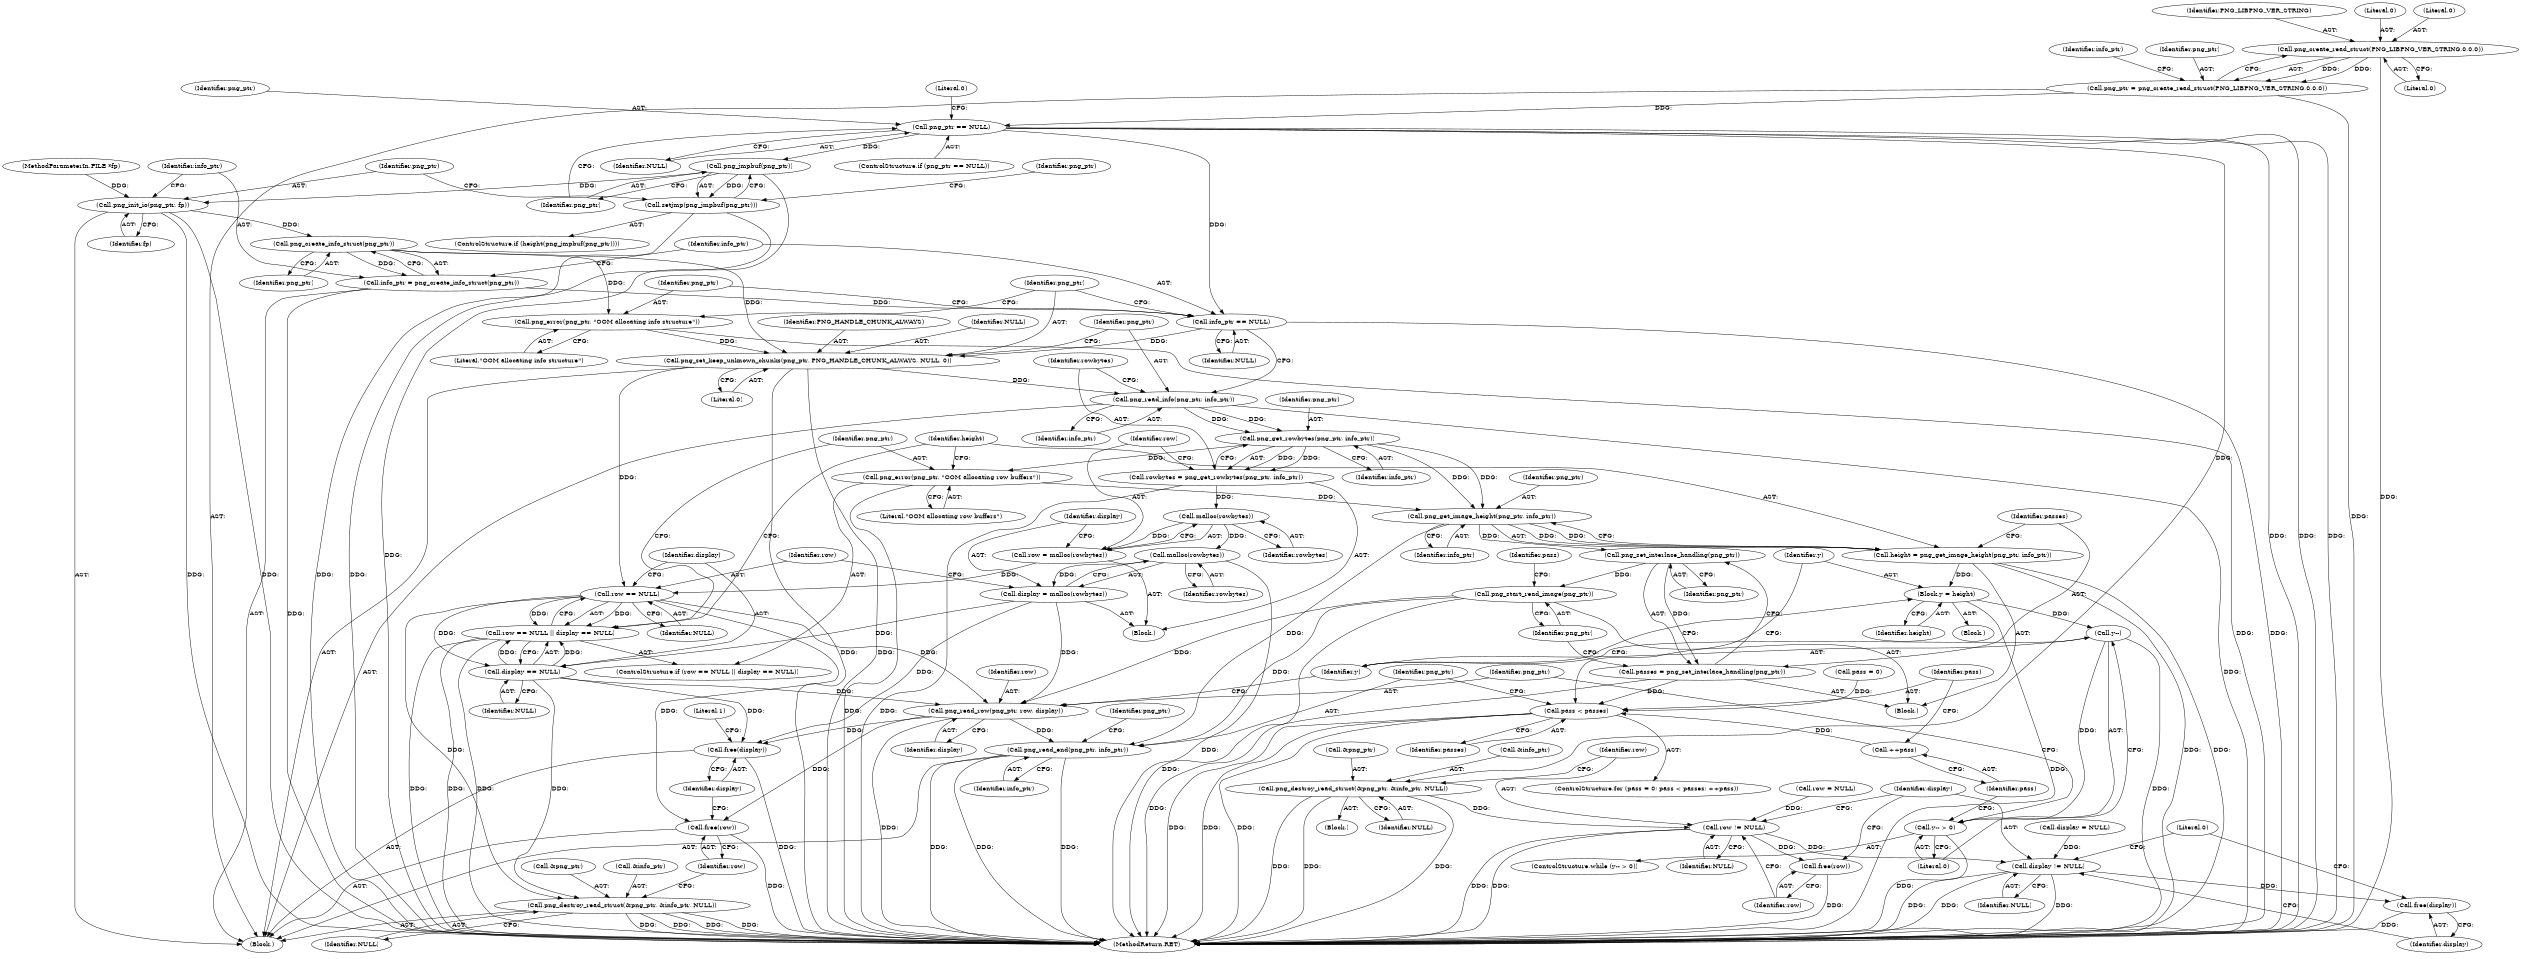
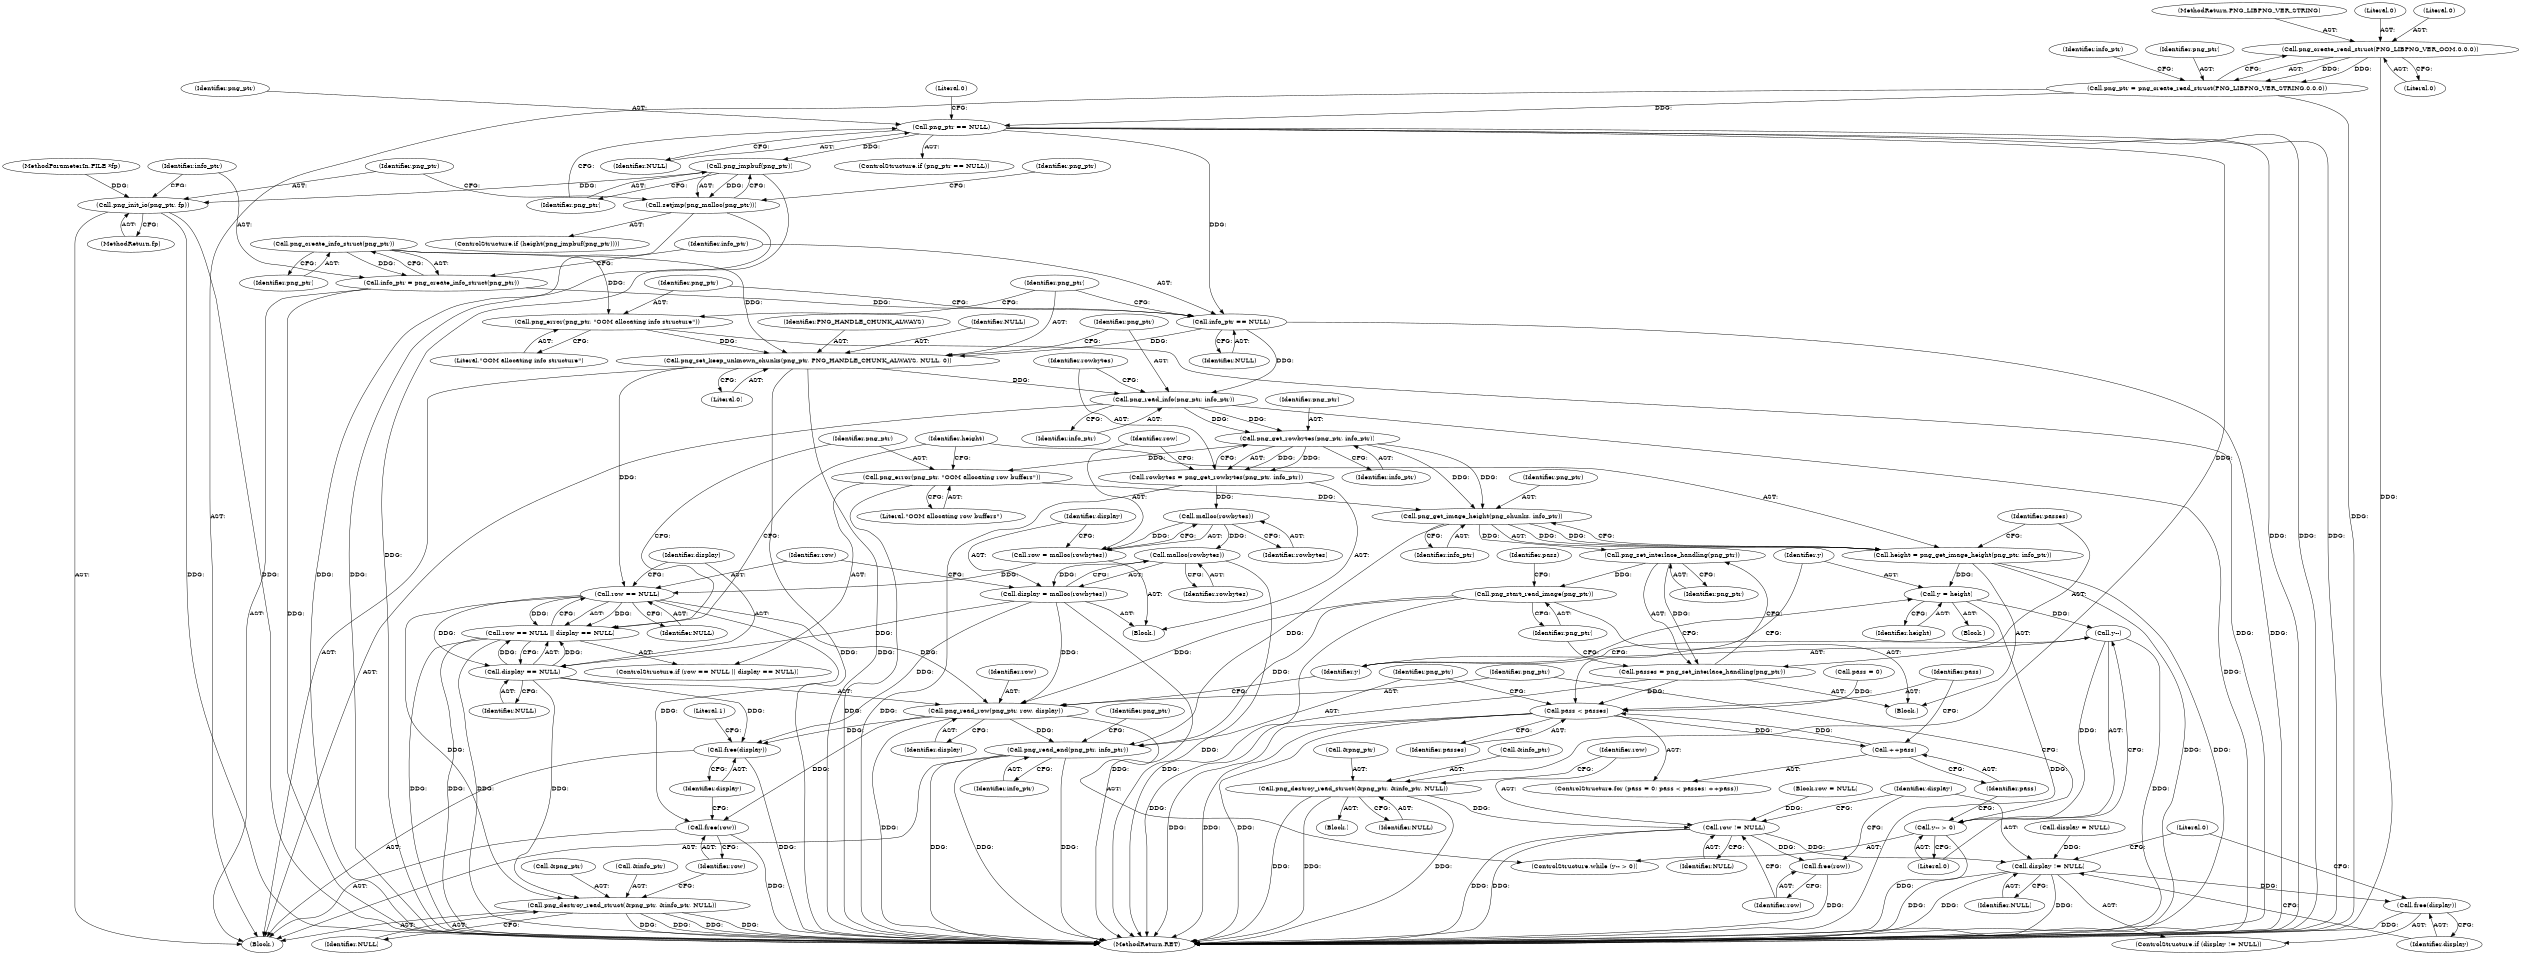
(2249, 11) -> (2249, 11)
(2380, 50) -> (2380, 50)
(942, 150) -> (925, 143)
(701, 205) -> (701, 205)
(250, 220) -> none
(131, 244) -> (131, 244)
(1286, 361) -> (1286, 361)
(1482, 517) -> (1482, 517)
(1947, 594) -> (1947, 594)
(846, 692) -> (846, 692)
none -> (1737, 731)
none -> (1160, 760)
none -> (1782, 768)
(1826, 789) -> (1826, 789)
none -> (1199, 818)
none -> (2199, 945)
